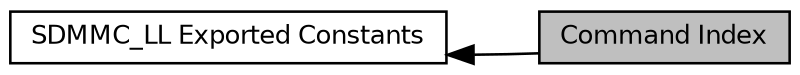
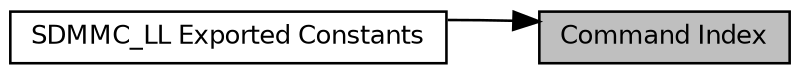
(507, 54) -> (480, 20)
